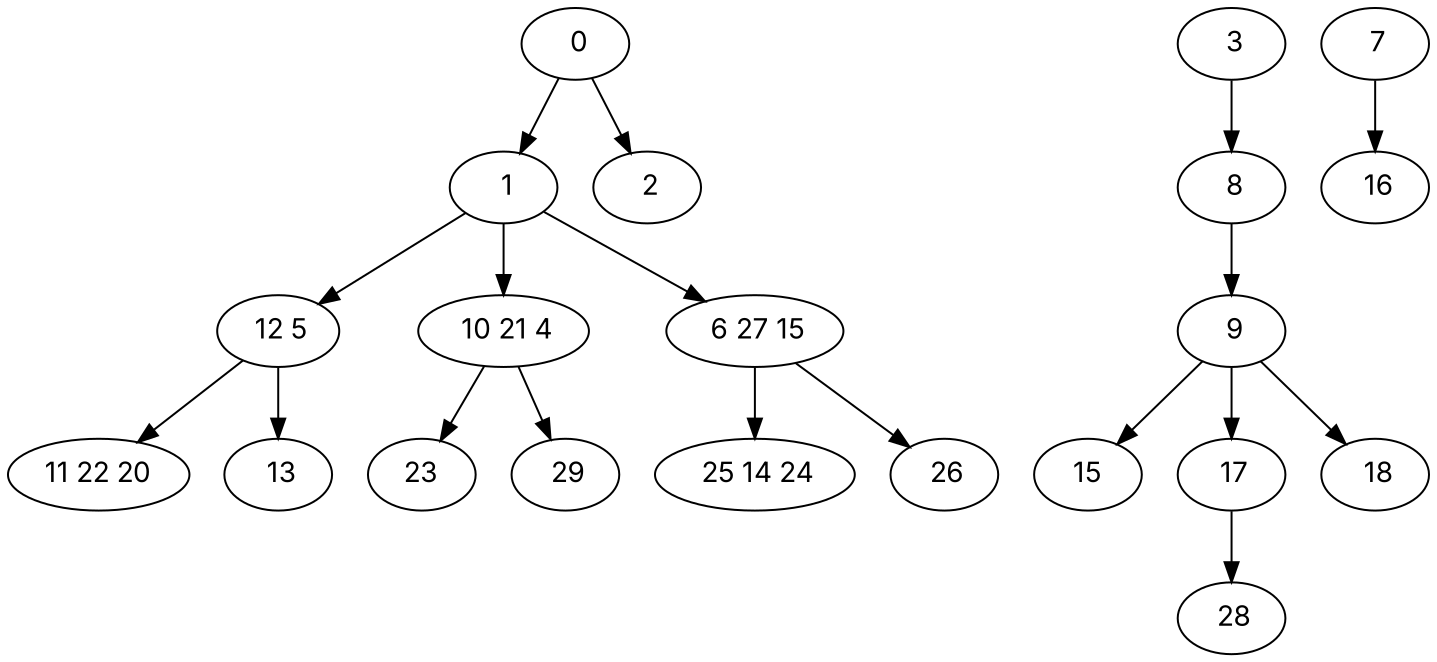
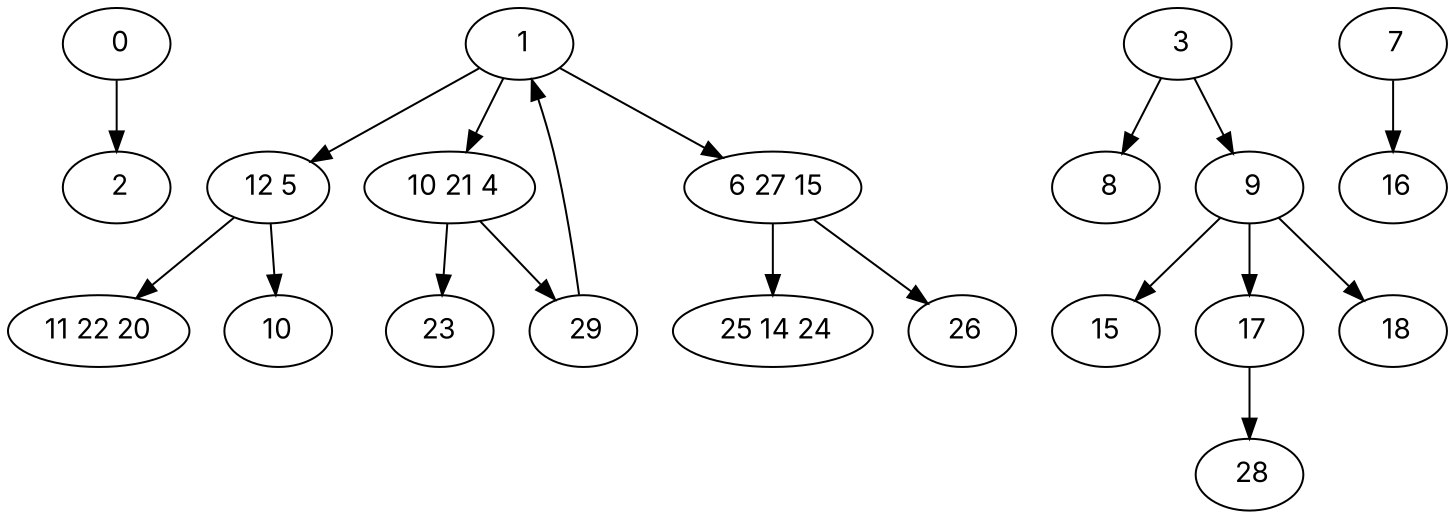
(544, 107) -> (563, 196)
(1232, 249) -> (1209, 107)
(278, 475) -> (278, 331)
